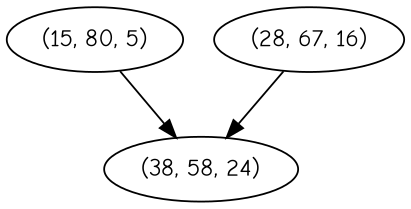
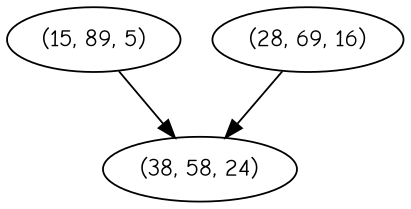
(95, 40) -> (94, 40)
(309, 40) -> (308, 40)
